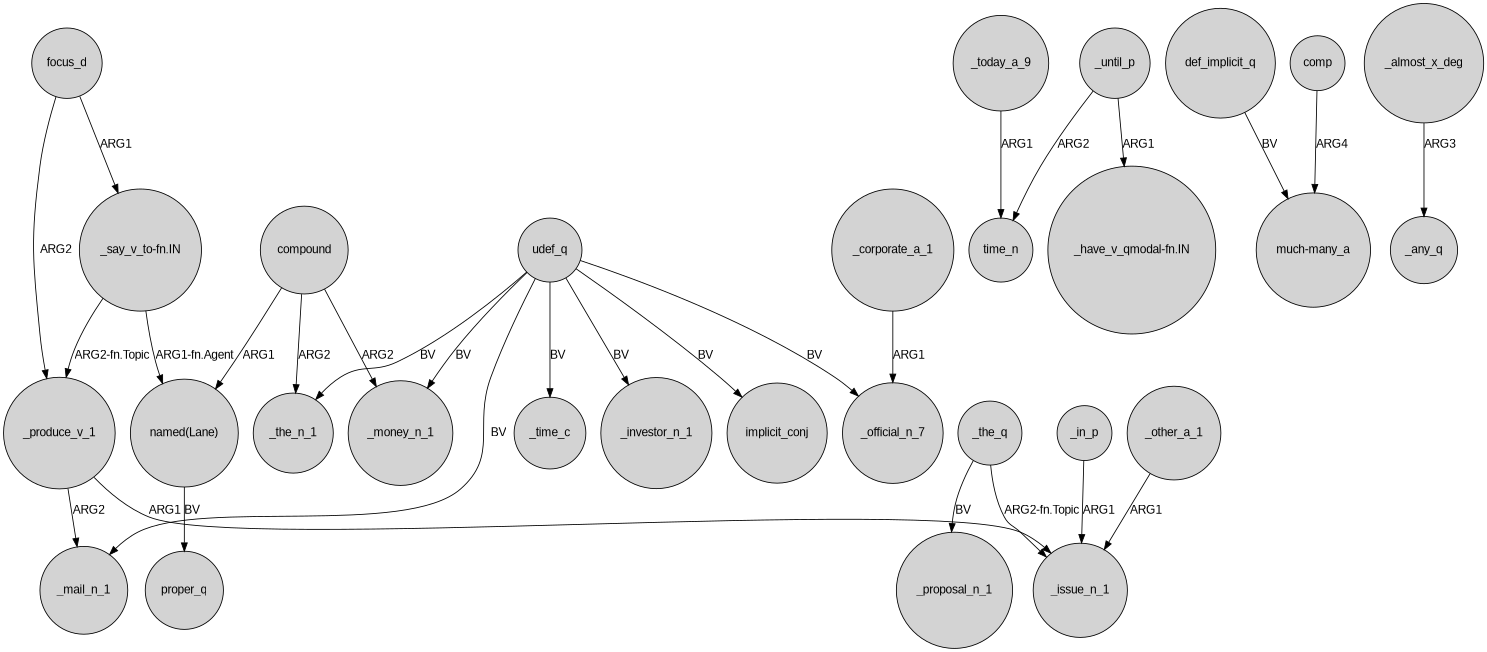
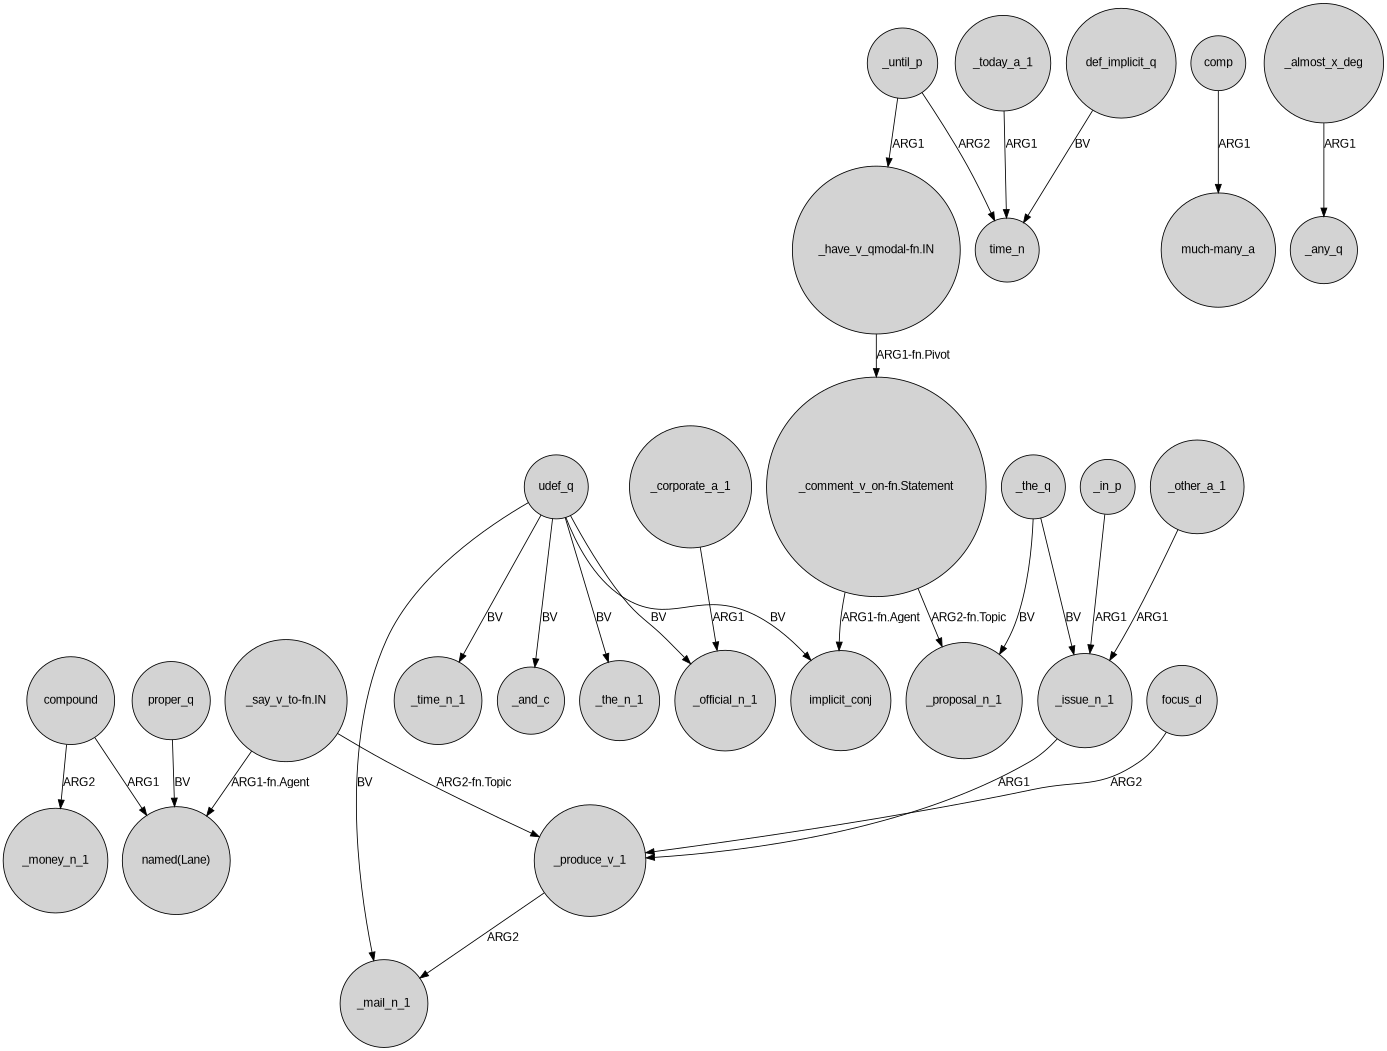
(1001, 63) -> (1003, 63)
(97, 141) -> none
(1332, 145) -> (1234, 145)
(1440, 145) -> (1340, 145)
(1265, 152) -> (1060, 163)
(477, 324) -> none
(299, 339) -> none
(550, 433) -> (531, 701)
(656, 433) -> (438, 701)
(893, 433) -> (725, 701)
none -> (876, 487)
(1042, 511) -> (1073, 618)
(184, 515) -> (173, 769)
(565, 525) -> (854, 828)
